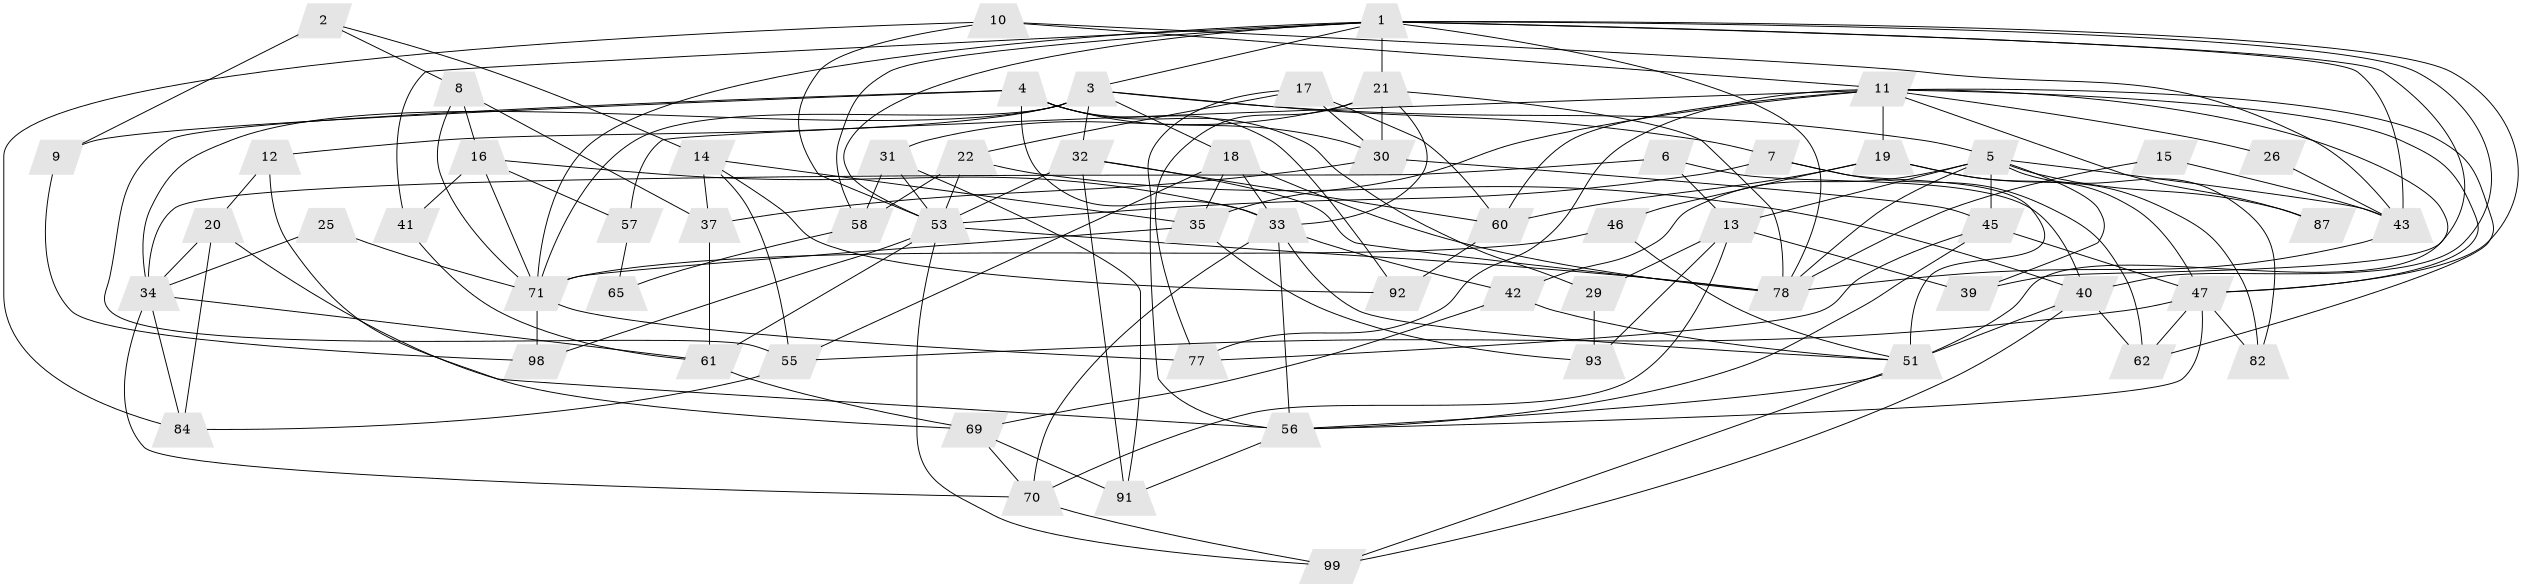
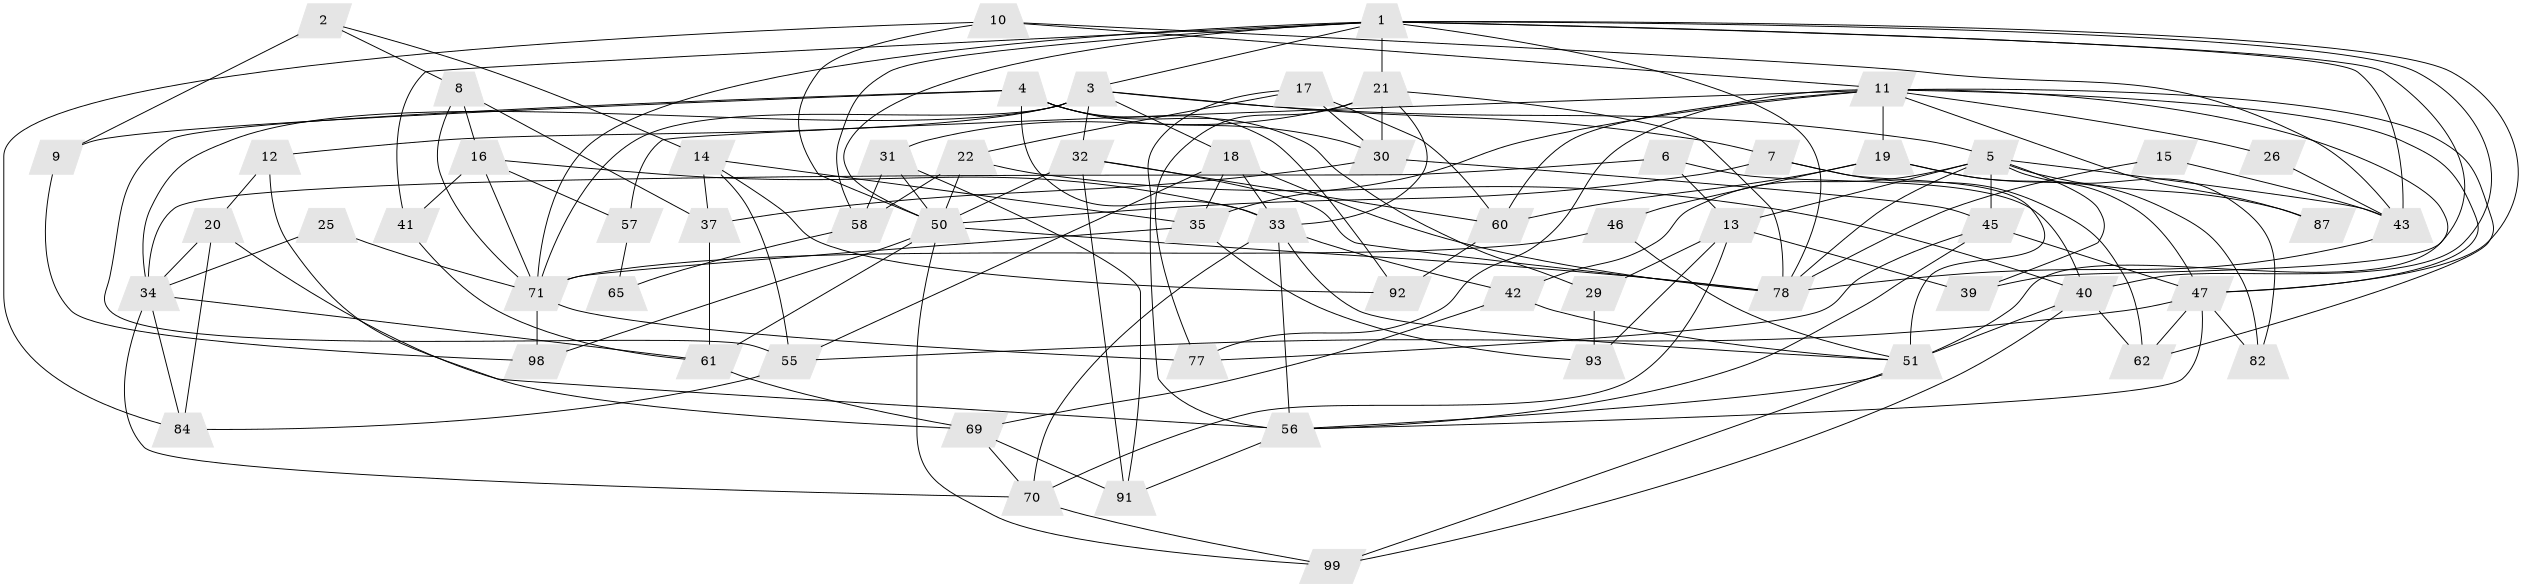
(940, 225) -> (940, 225)
